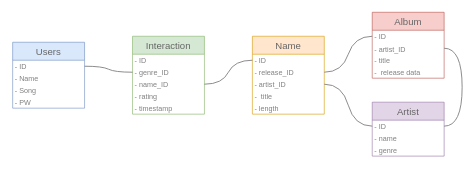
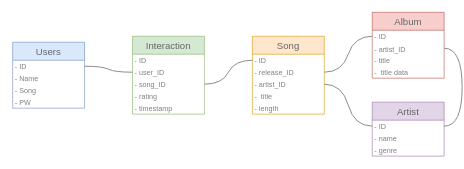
(288, 46) -> (288, 46)
(154, 73) -> (152, 73)
(402, 73) -> (397, 73)
(152, 85) -> (152, 85)
